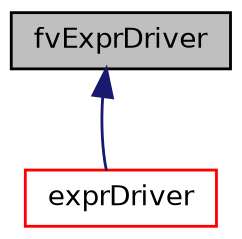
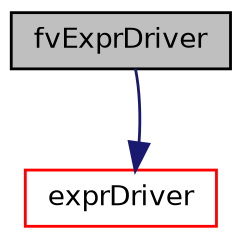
(102, 134) -> (140, 106)
